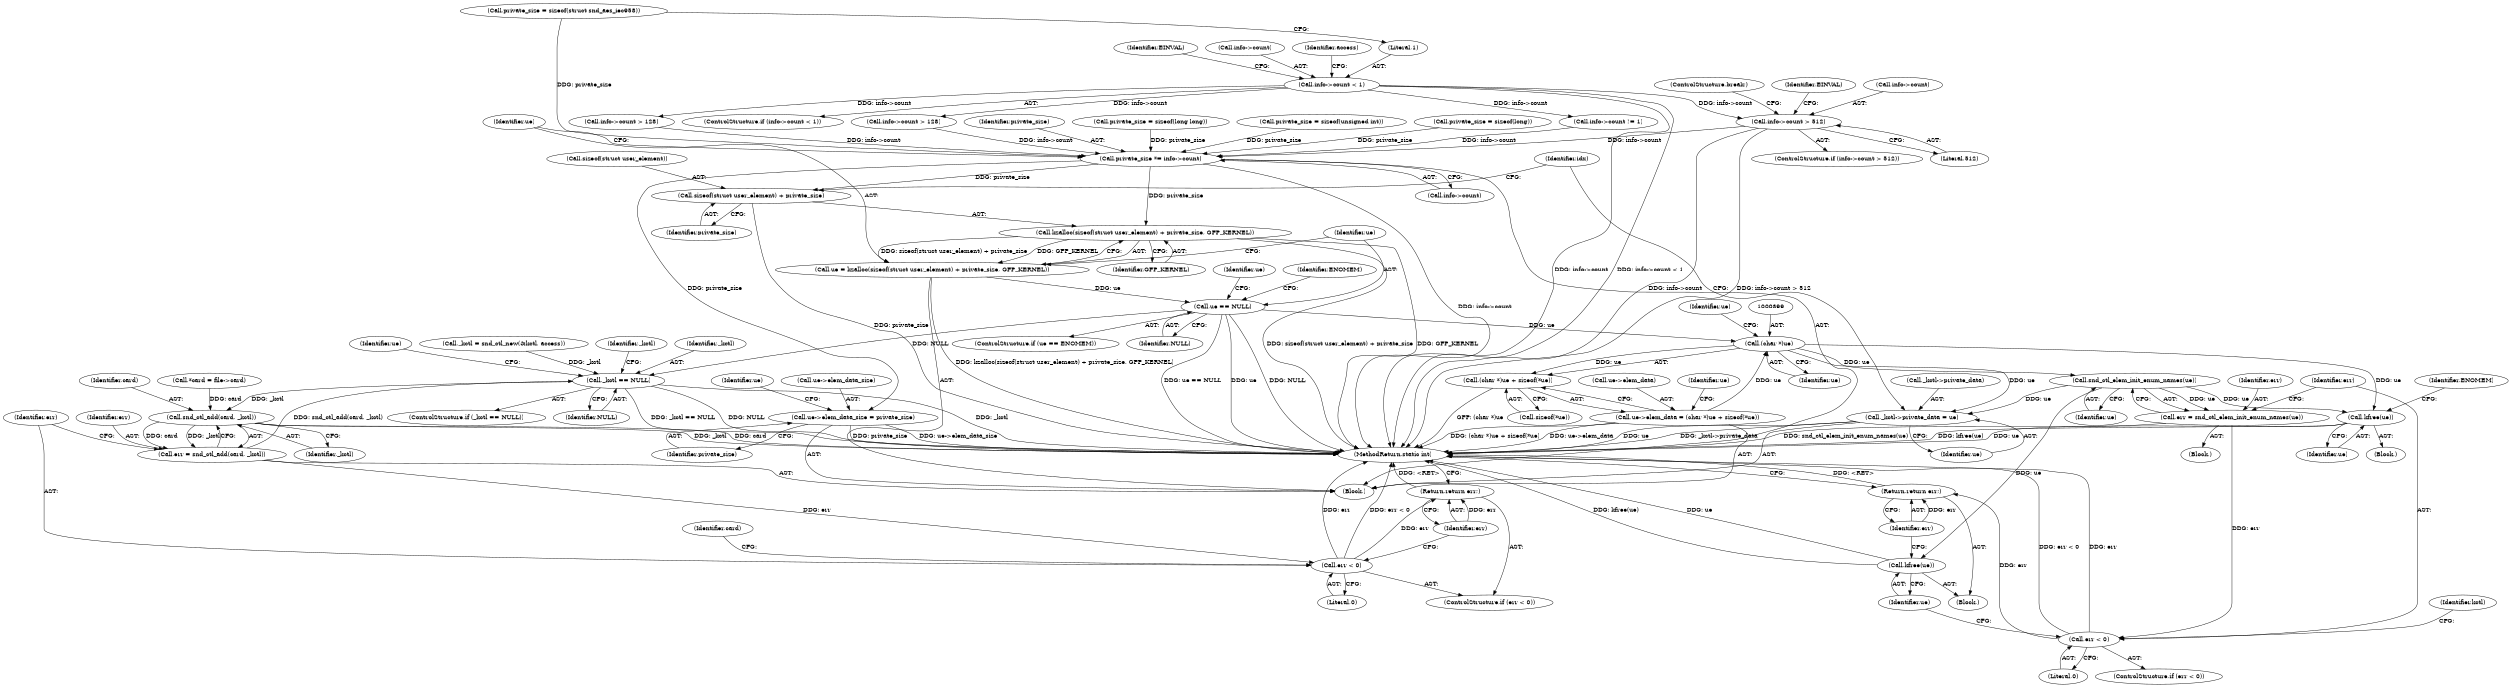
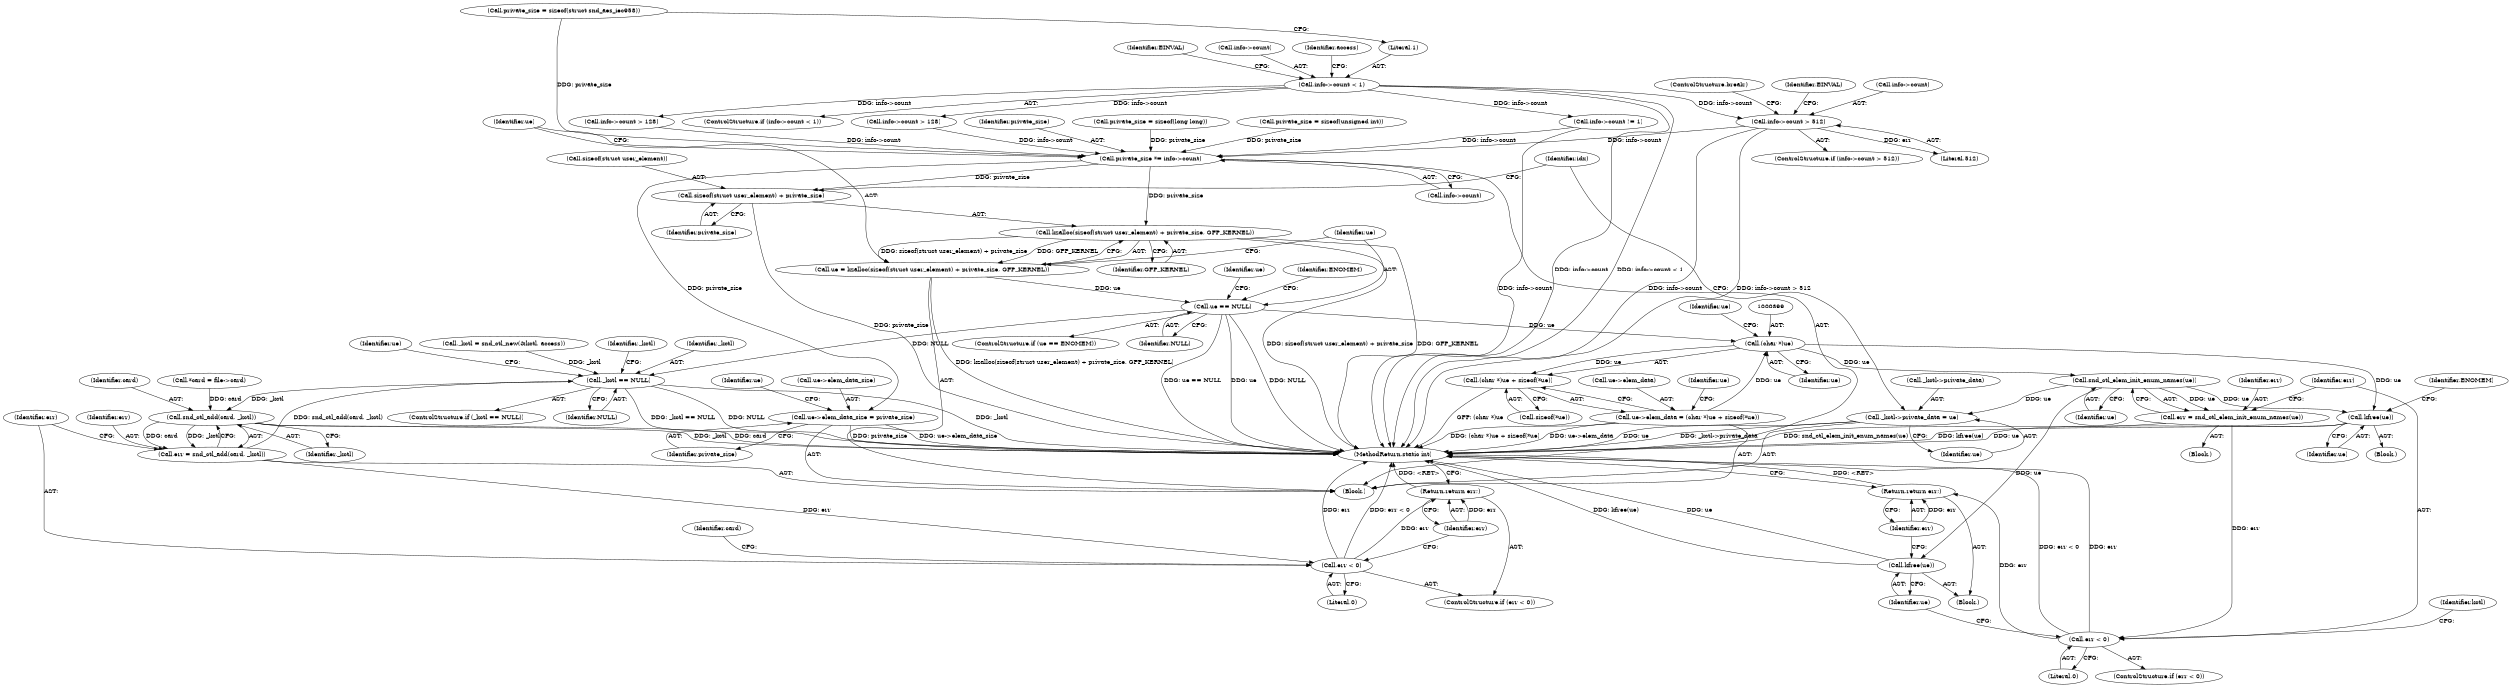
(1483, 122) -> none
(1898, 140) -> (1898, 140)
(1441, 300) -> (1513, 313)
(1932, 368) -> none
